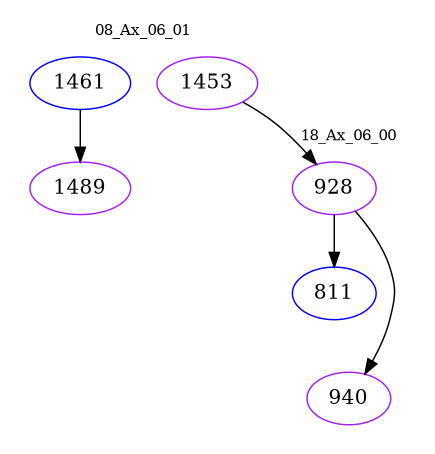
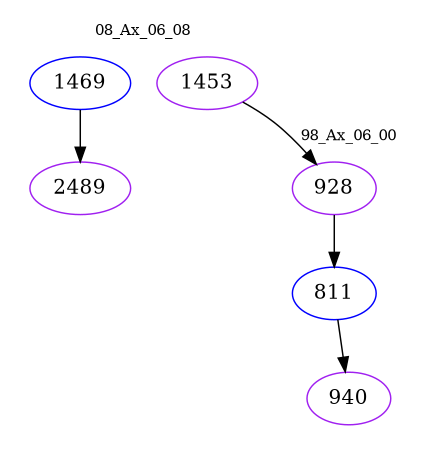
(143, 31) -> (143, 31)
(80, 83) -> (80, 83)
(349, 136) -> (349, 136)
(80, 188) -> (80, 188)
(394, 283) -> (340, 338)
